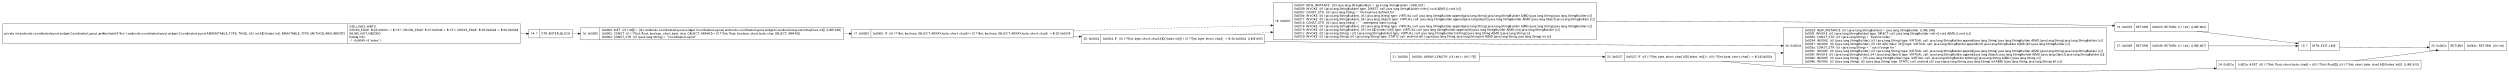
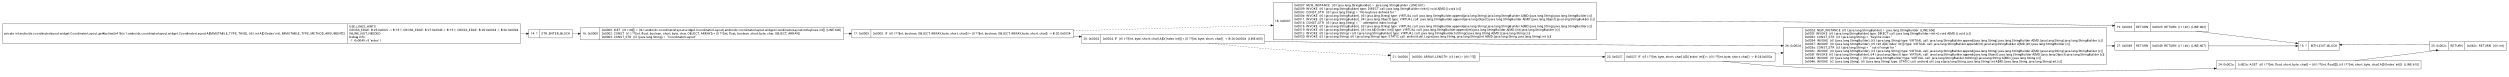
(1253, 34) -> (1299, 51)
none -> (2110, 46)
(2324, 46) -> (2324, 46)
(2383, 47) -> (2386, 44)
